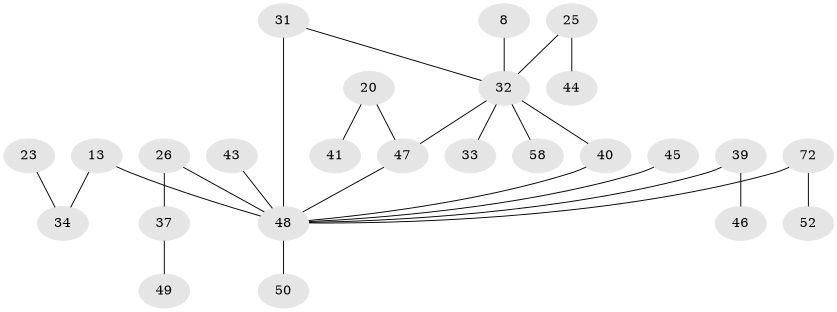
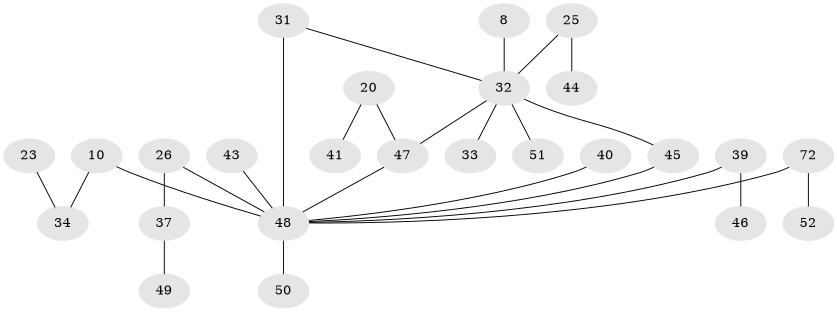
(555, 122) -> (589, 122)
(97, 156) -> (97, 156)
(538, 156) -> (538, 156)
